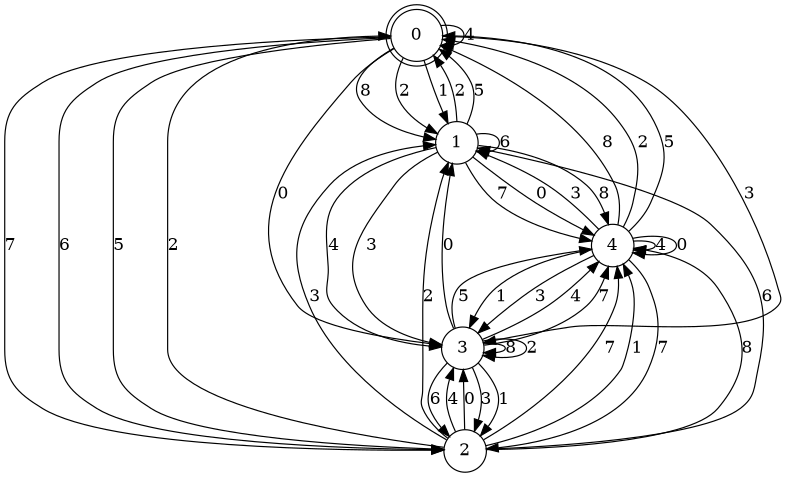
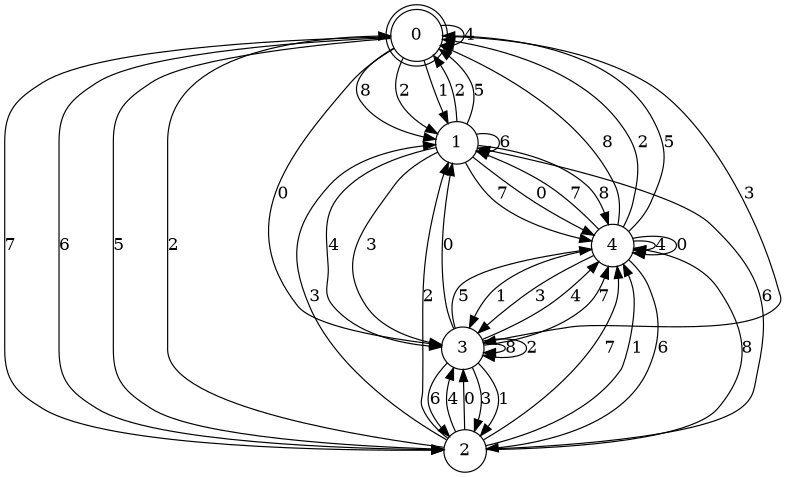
(576, 194) -> (576, 194)
(663, 348) -> (663, 348)
